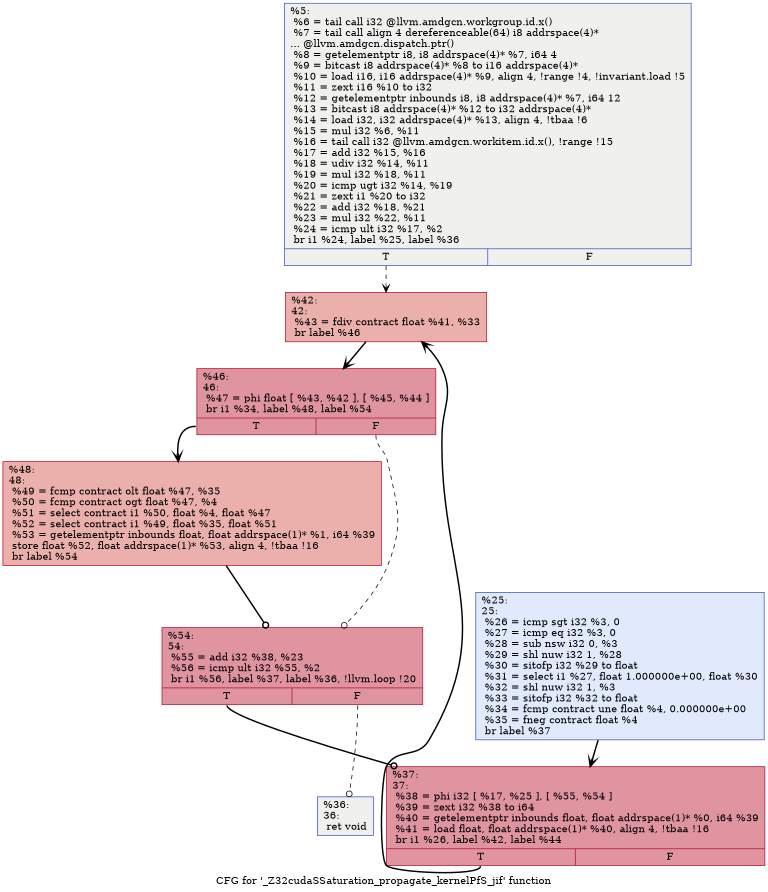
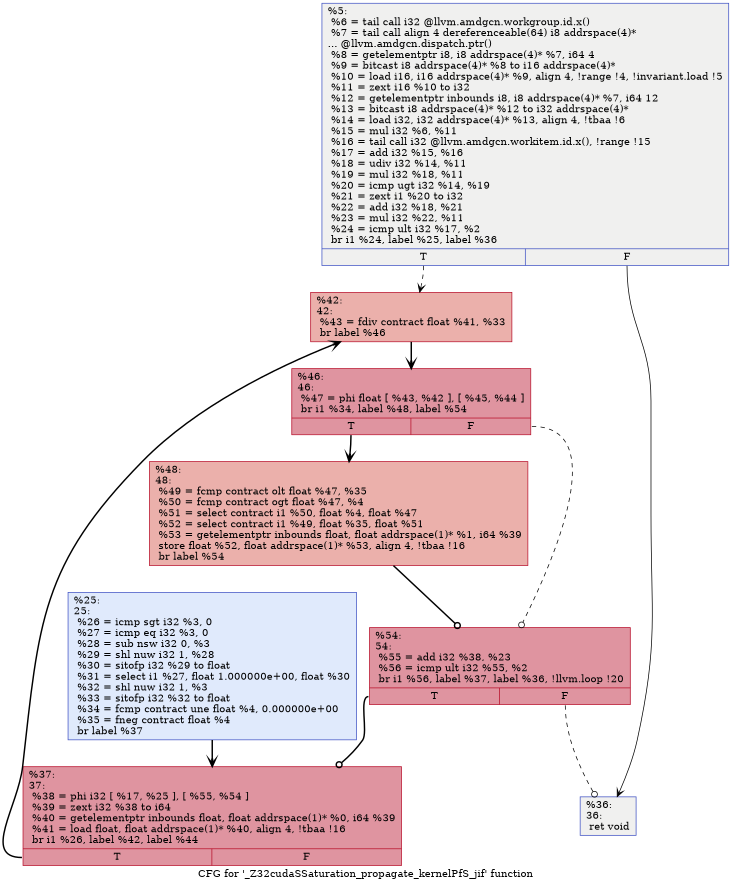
none -> (651, 529)
